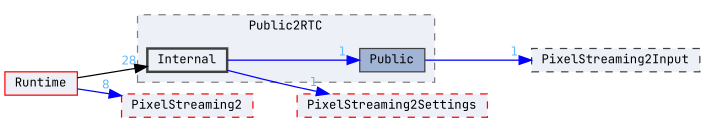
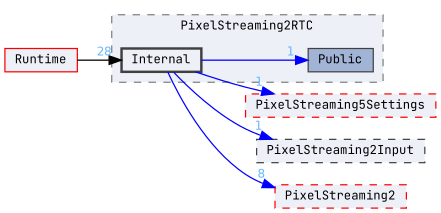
(286, 26) -> (247, 26)
(472, 60) -> (214, 109)
(93, 91) -> (206, 136)
(392, 106) -> (341, 106)
